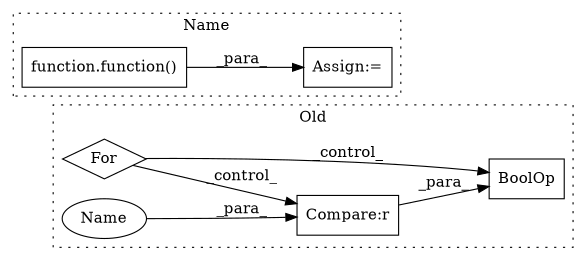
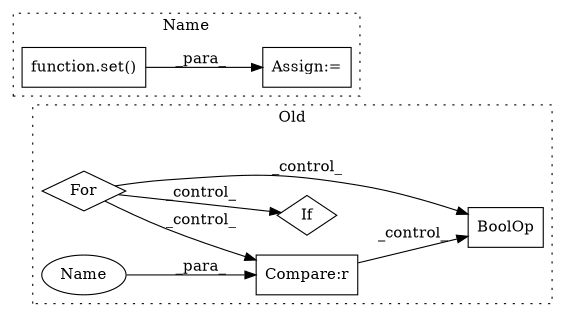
(104, 67) -> (84, 67)
(444, 183) -> (413, 234)
none -> (307, 215)
